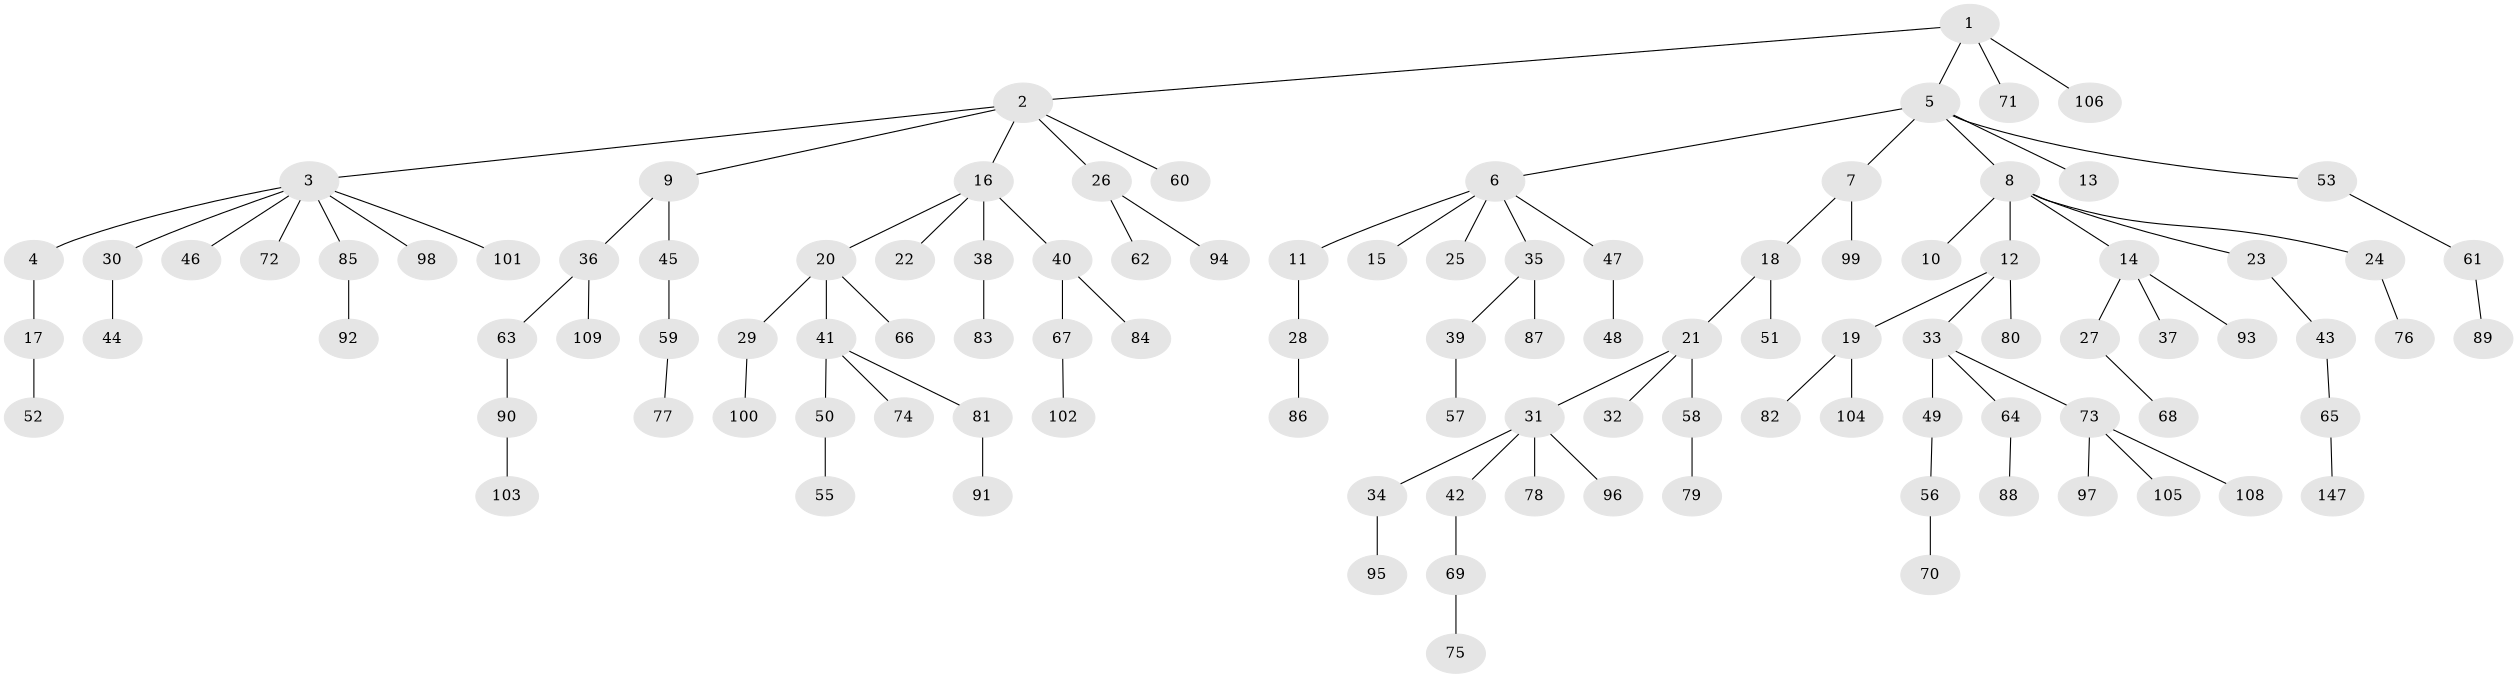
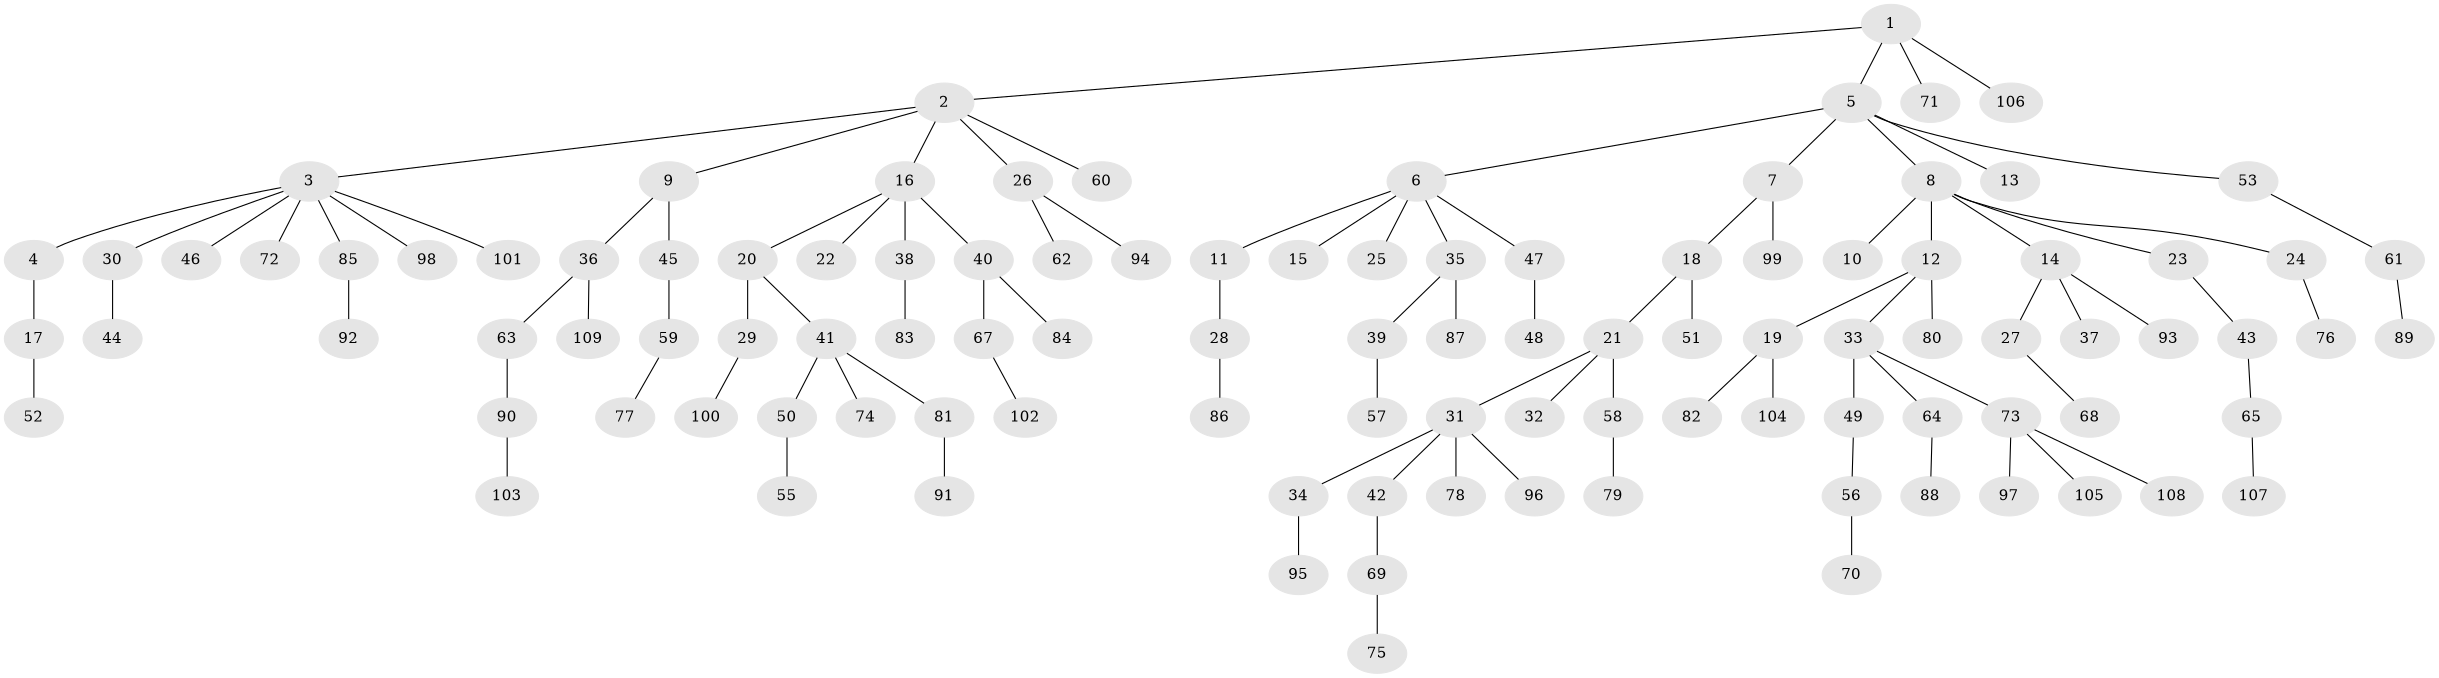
(905, 339) -> none
(2333, 496) -> (2254, 496)
